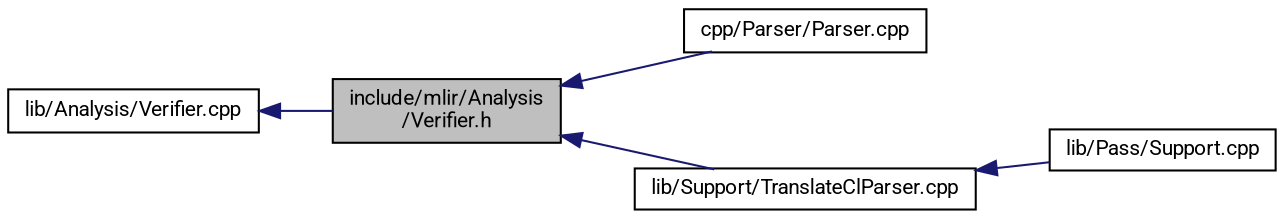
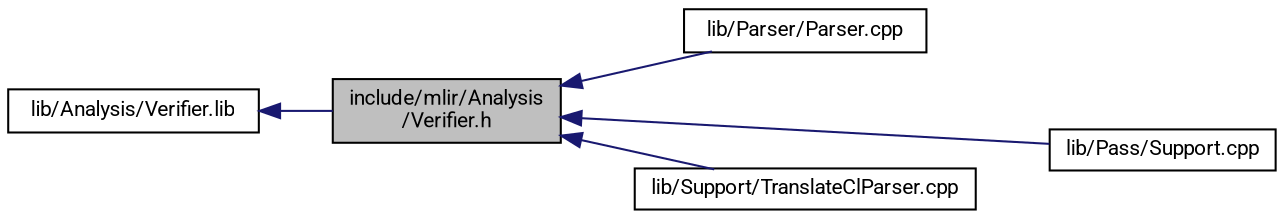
(805, 31) -> (805, 31)
(134, 111) -> (134, 111)
(1023, 165) -> (816, 131)
